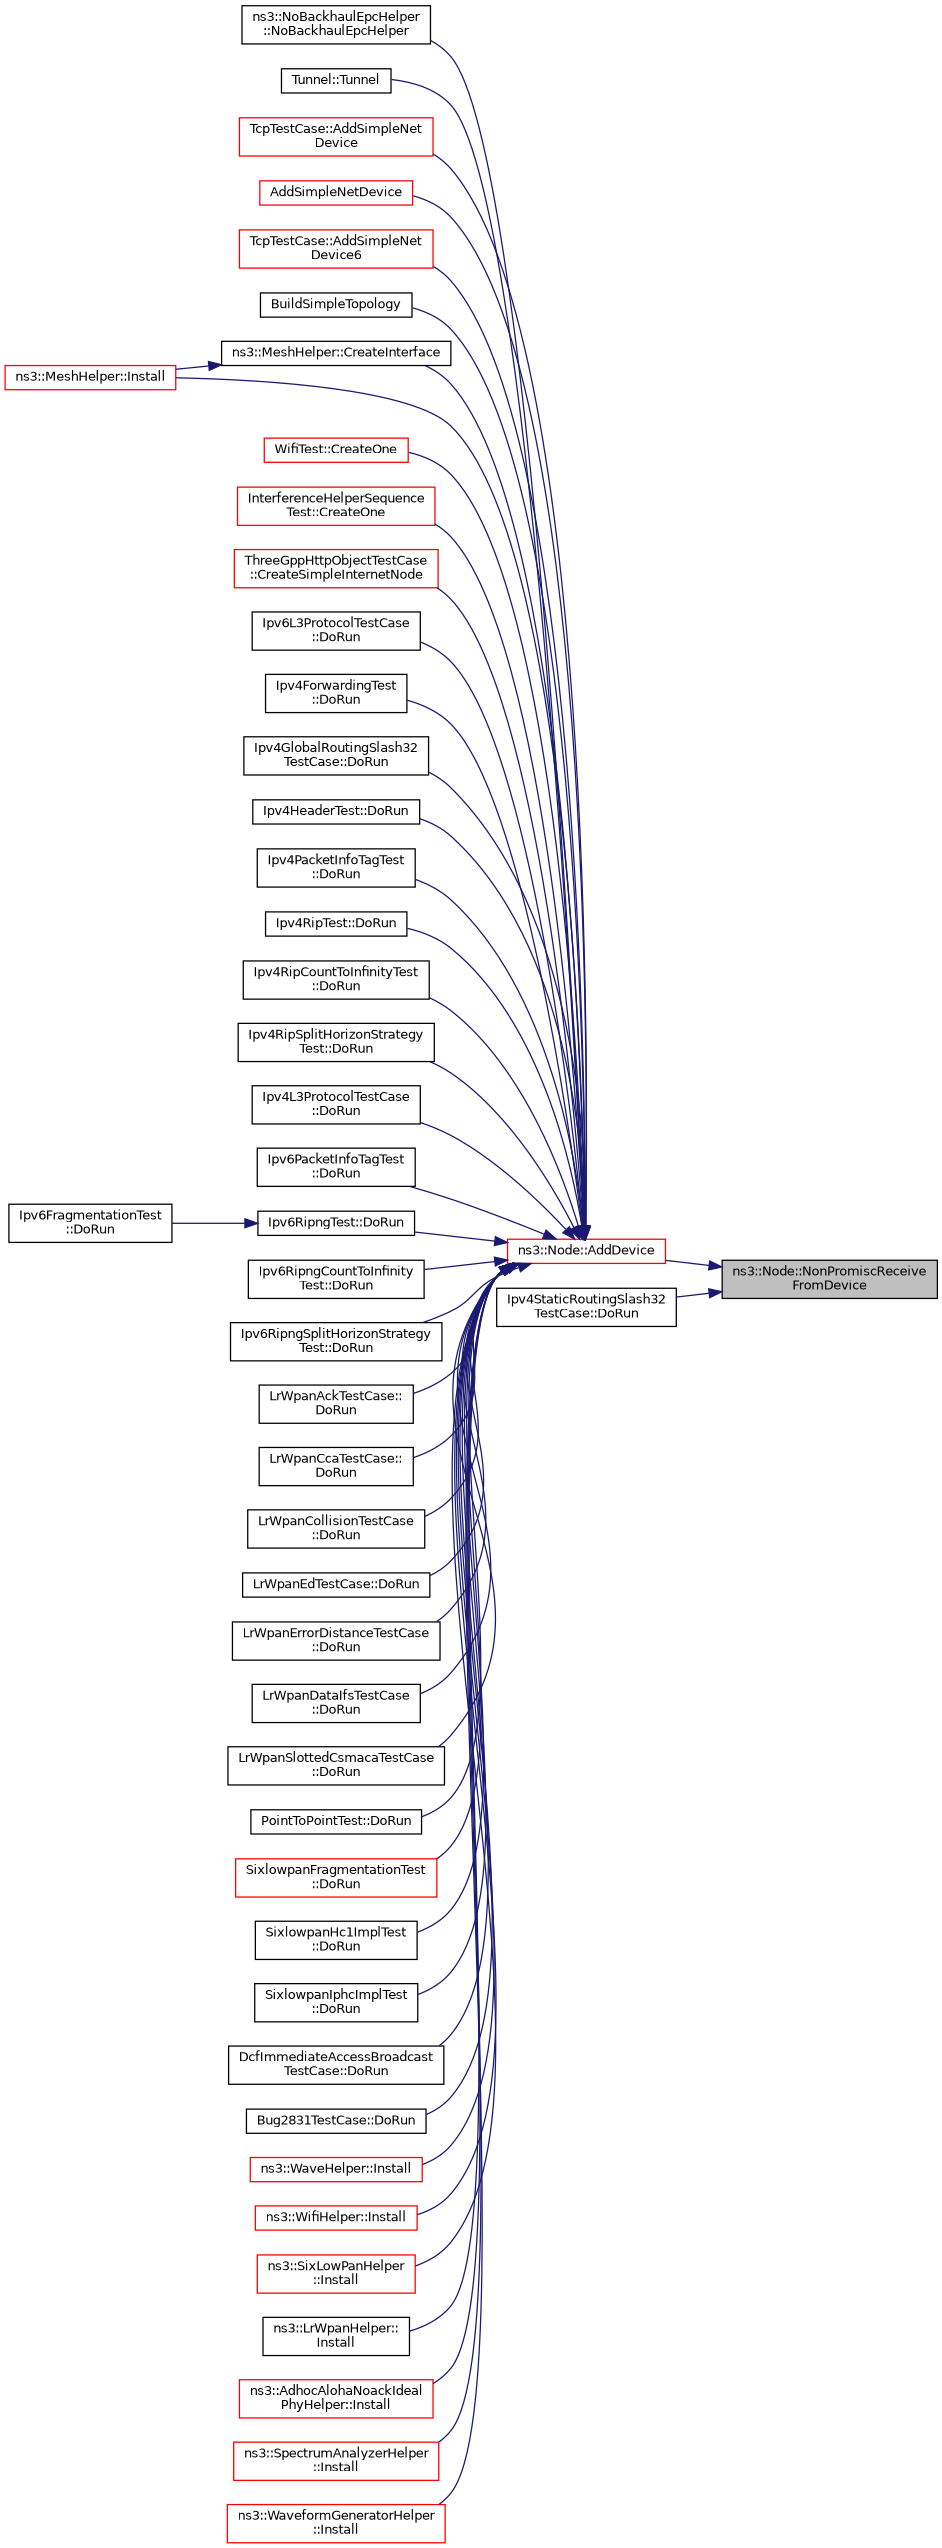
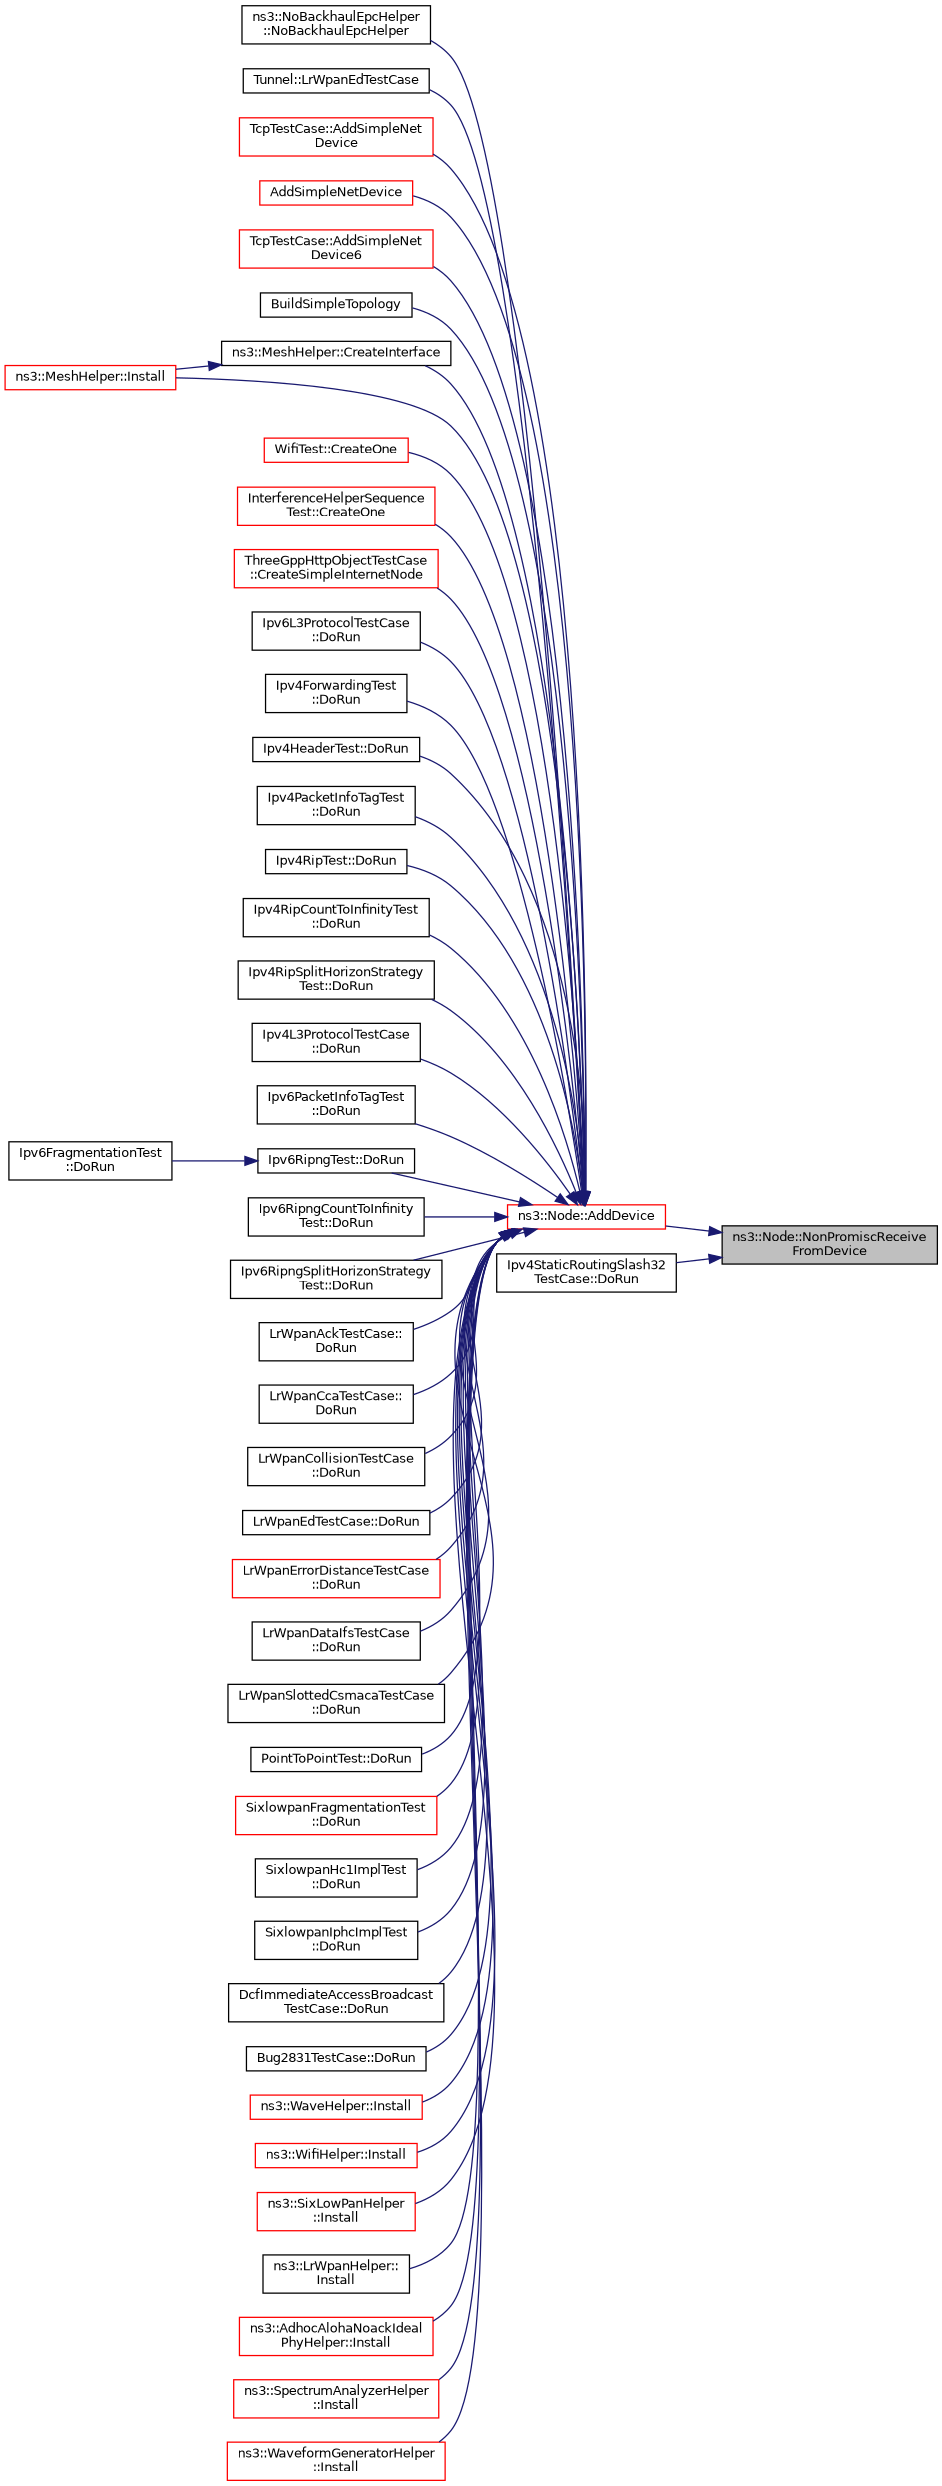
(336, 81) -> (336, 81)
(336, 756) -> none
(336, 1641) -> (336, 1579)
